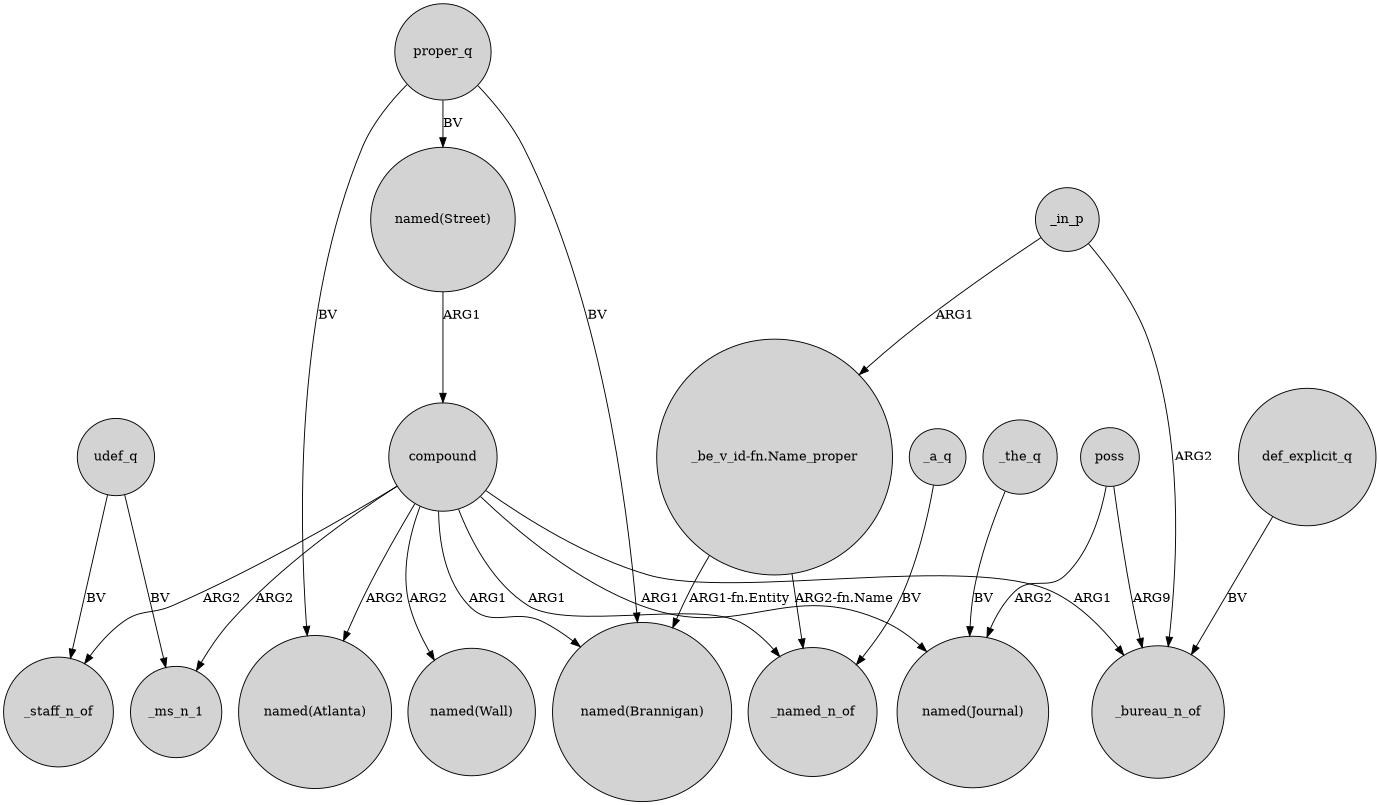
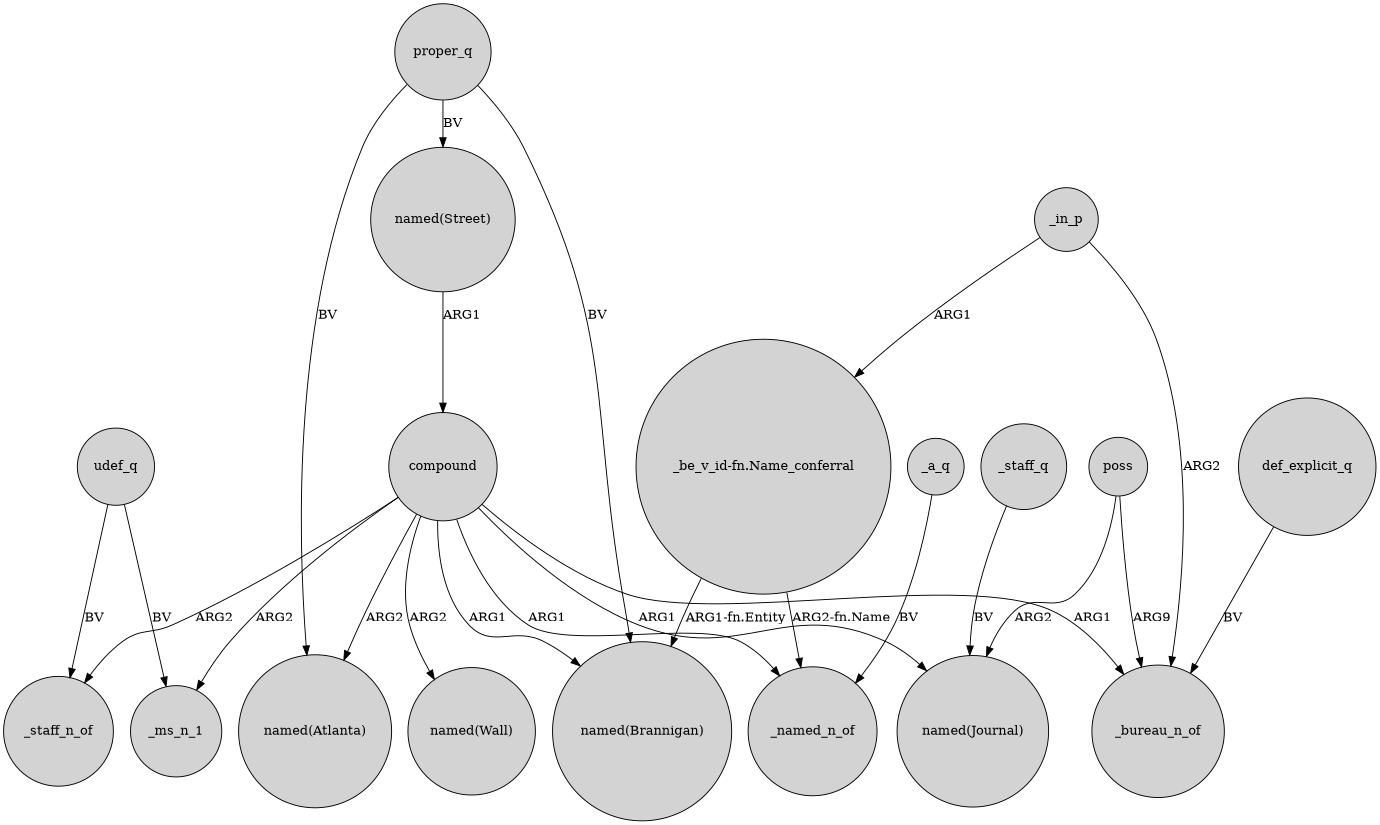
(775, 457) -> (763, 467)
(1020, 457) -> (1024, 467)
